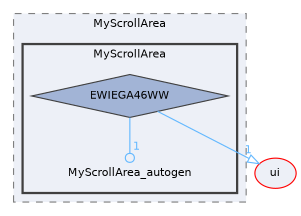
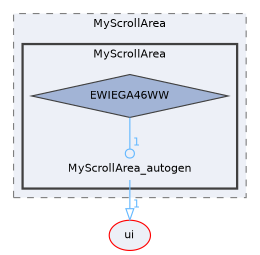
(203, 135) -> (130, 194)
